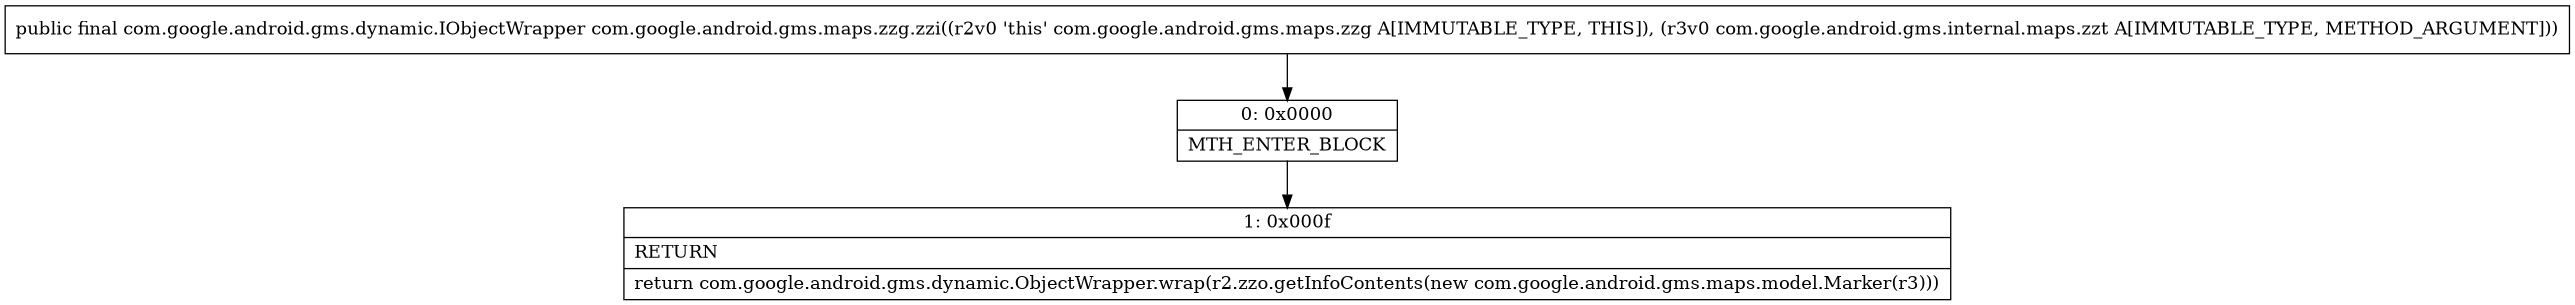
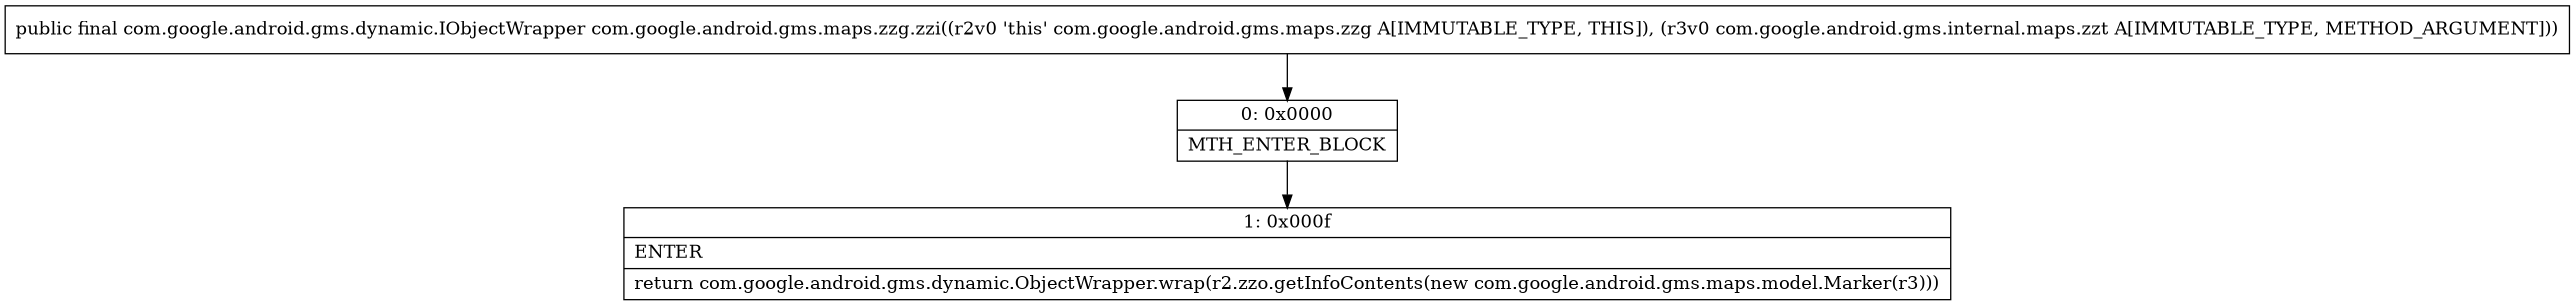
(676, 252) -> (669, 252)
